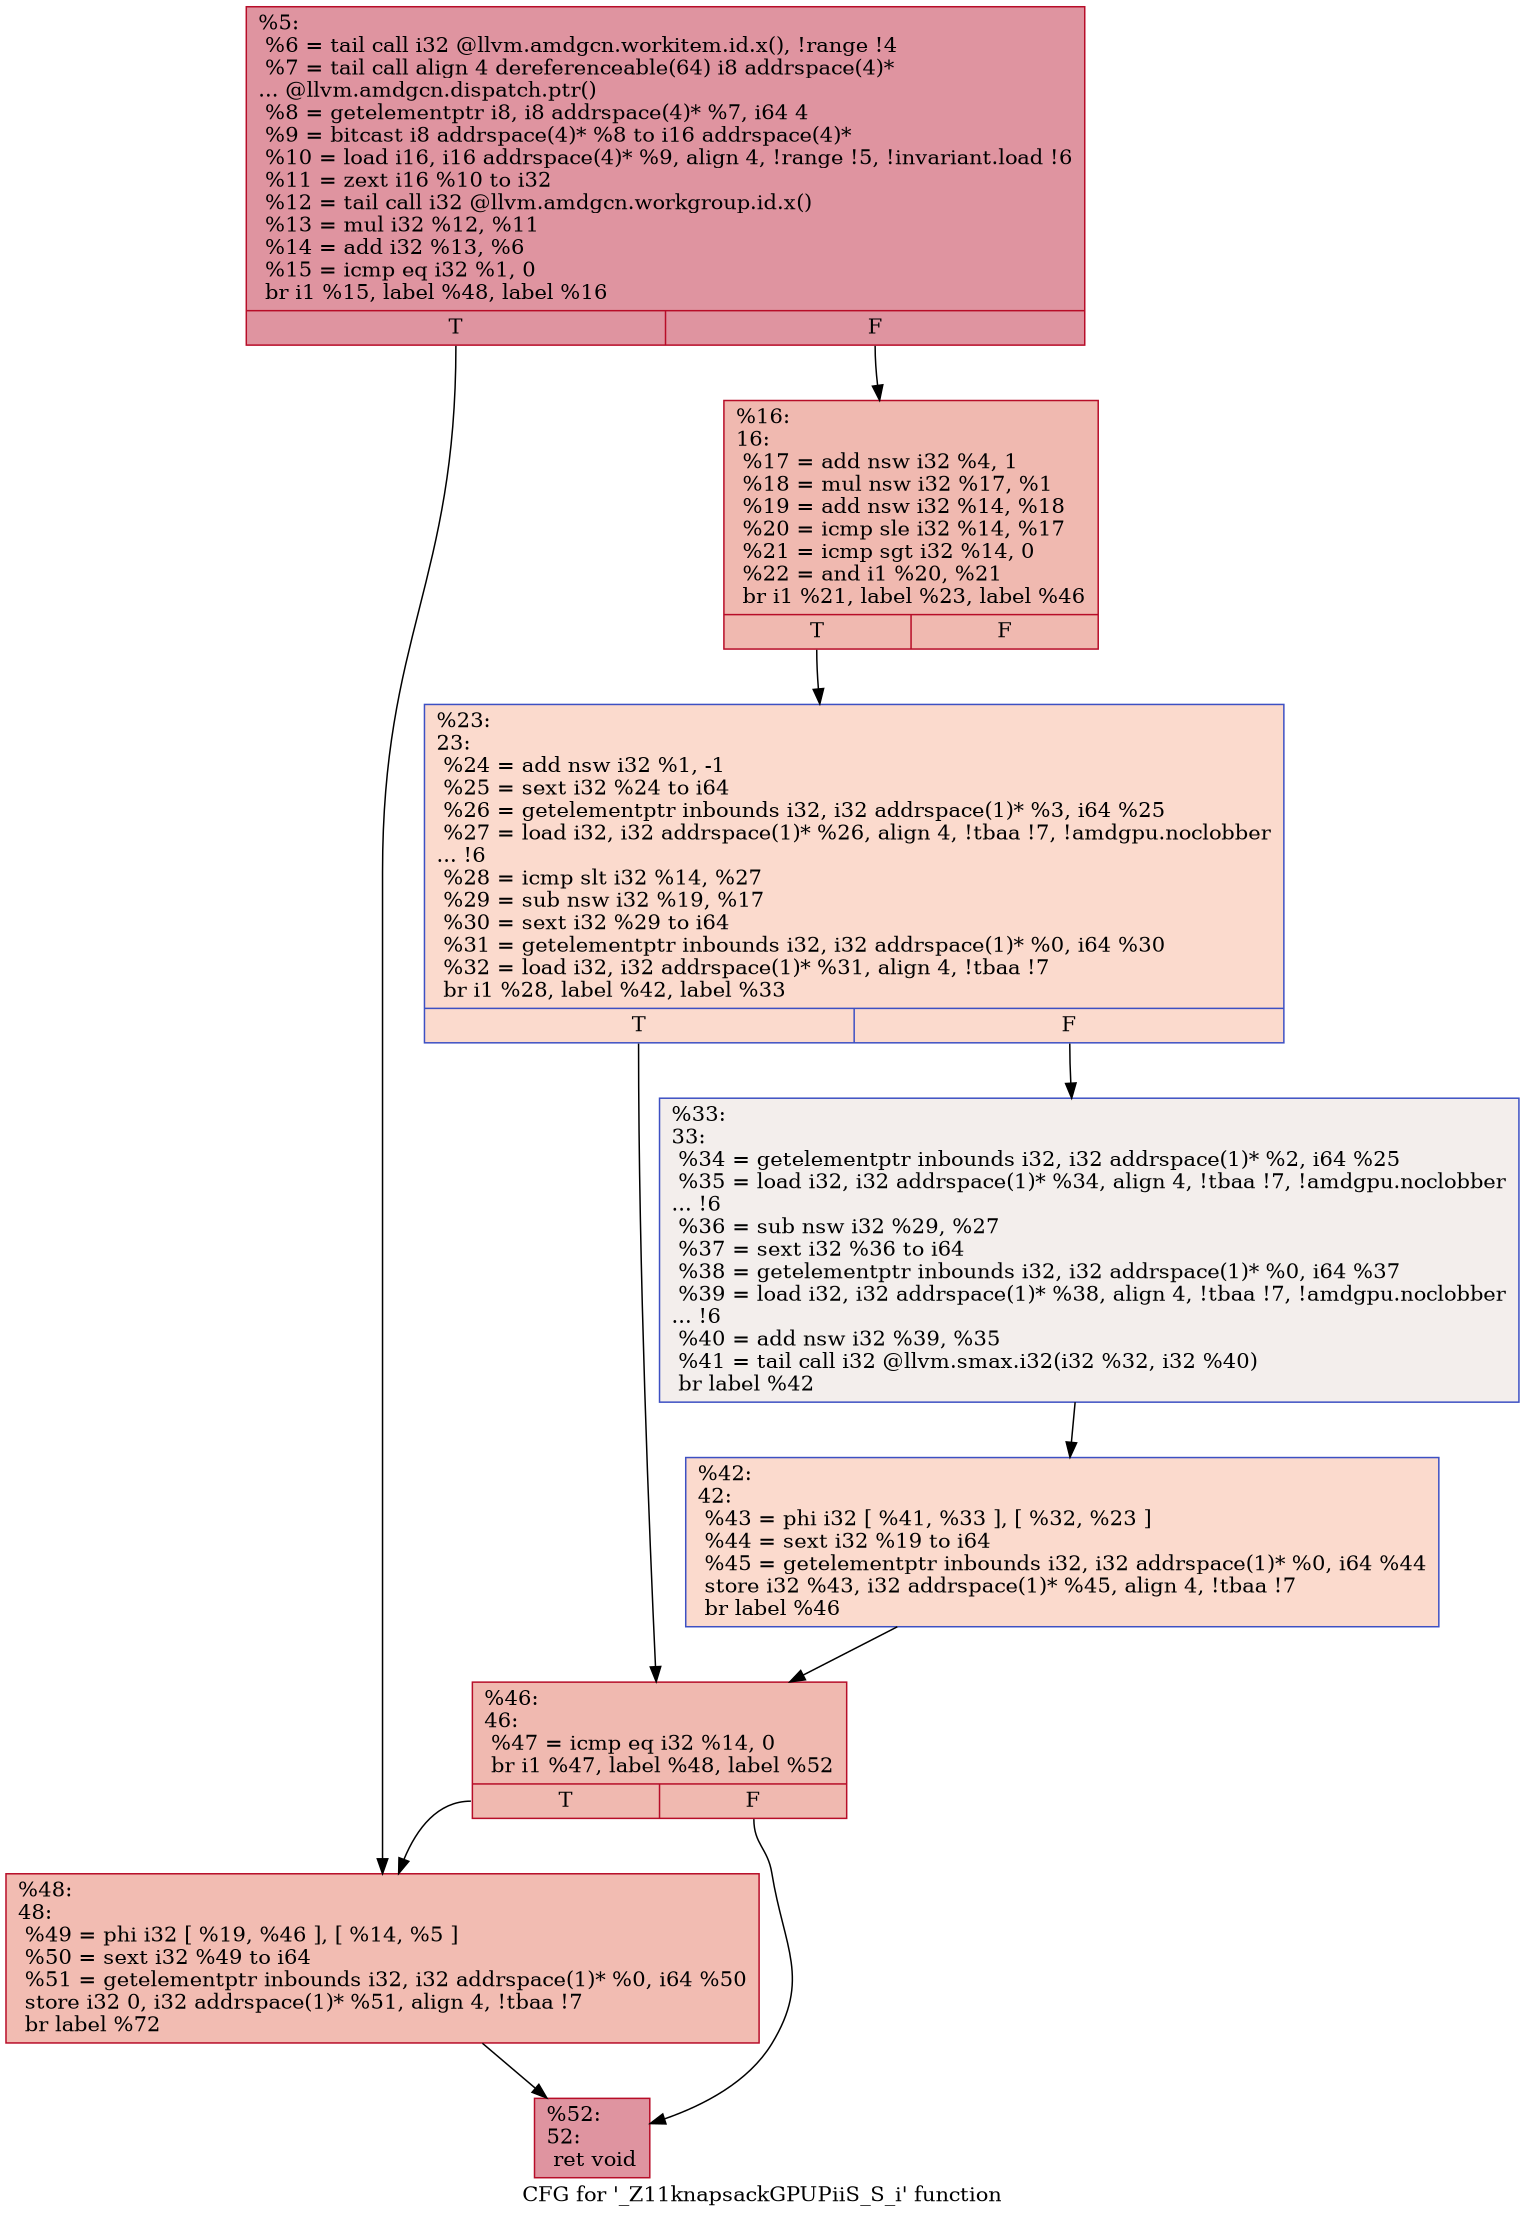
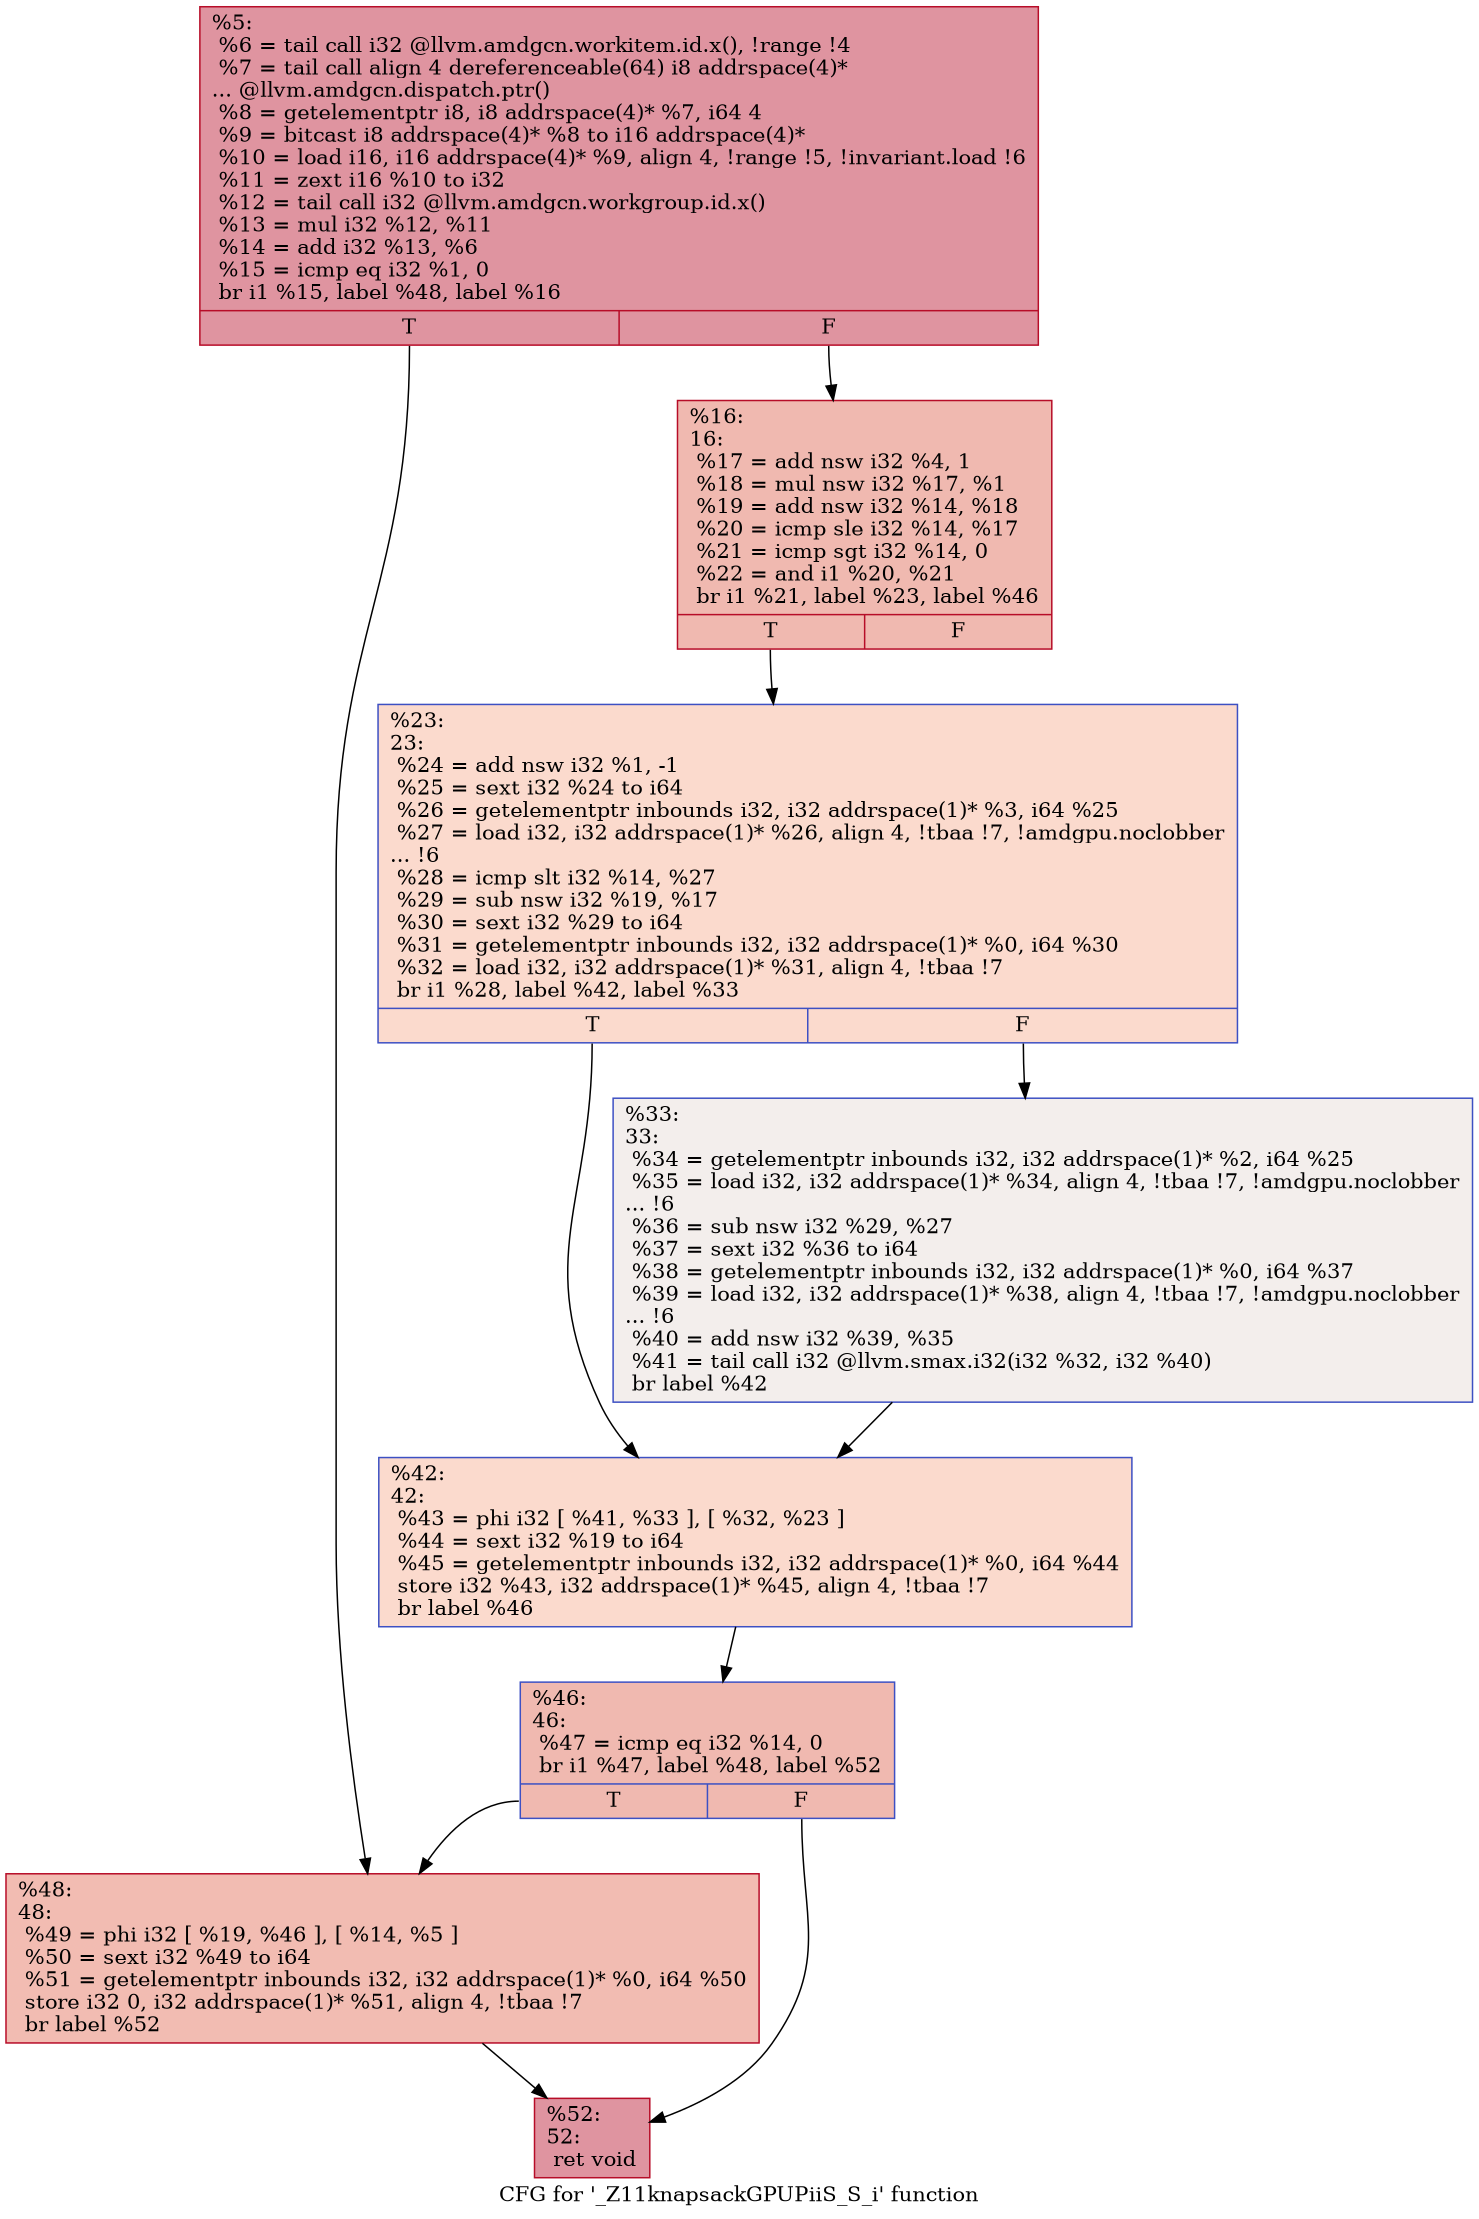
(644, 1355) -> (569, 1251)
(660, 1750) -> (707, 1750)
(90, 2025) -> (90, 2025)
